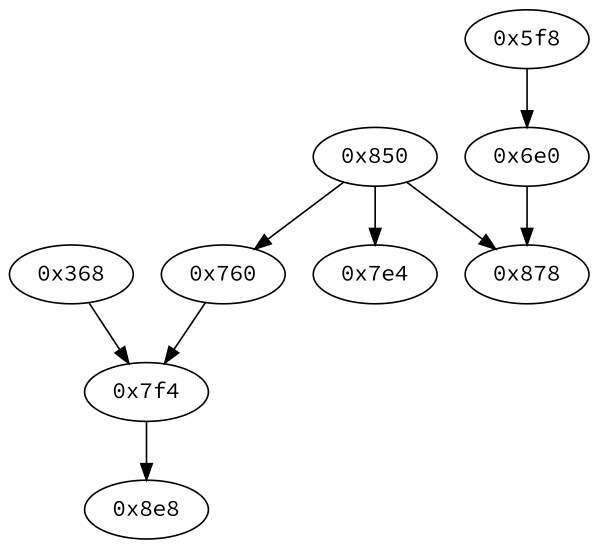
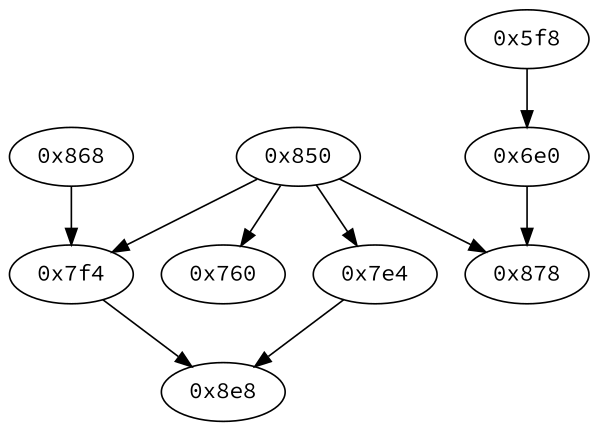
(71, 274) -> (71, 157)
(190, 326) -> (192, 212)
none -> (306, 328)
